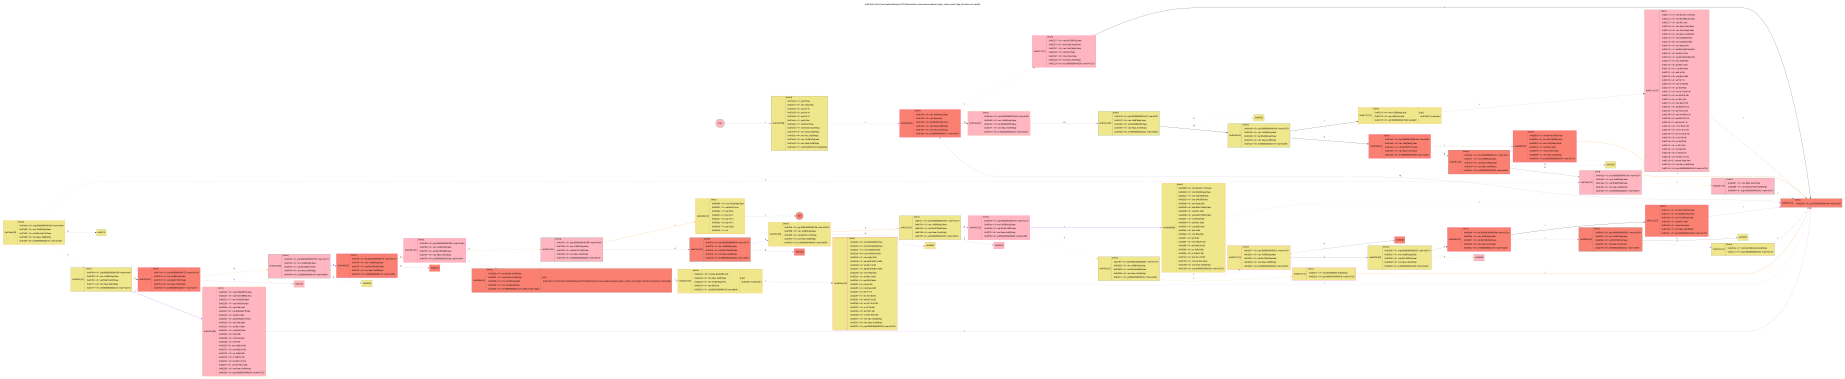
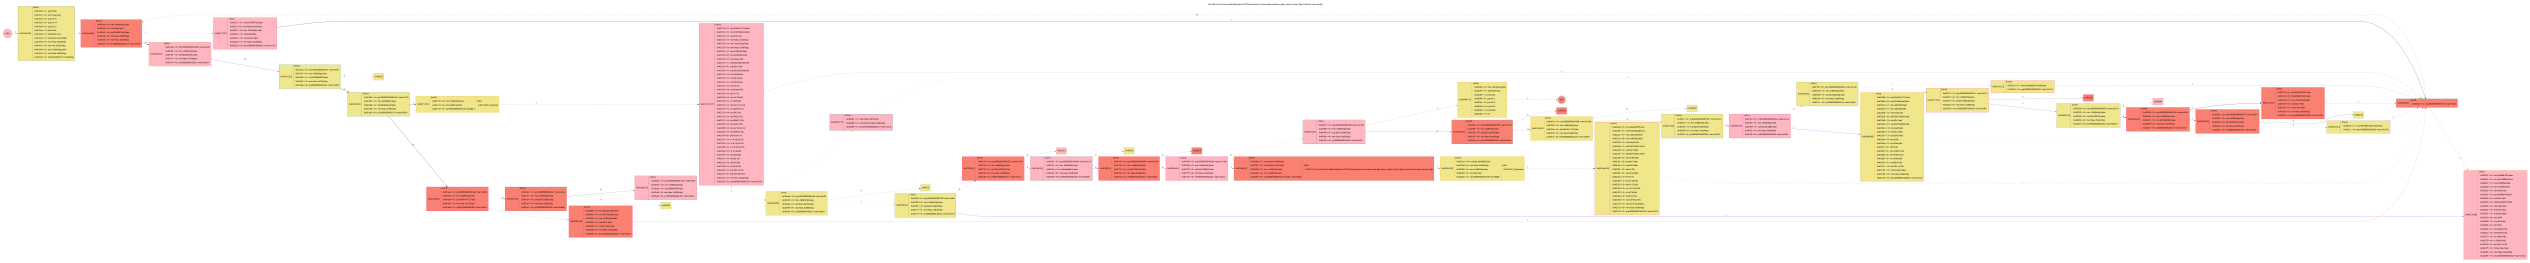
(803, 181) -> (731, 196)
(999, 245) -> none
(1081, 332) -> (2449, 138)
